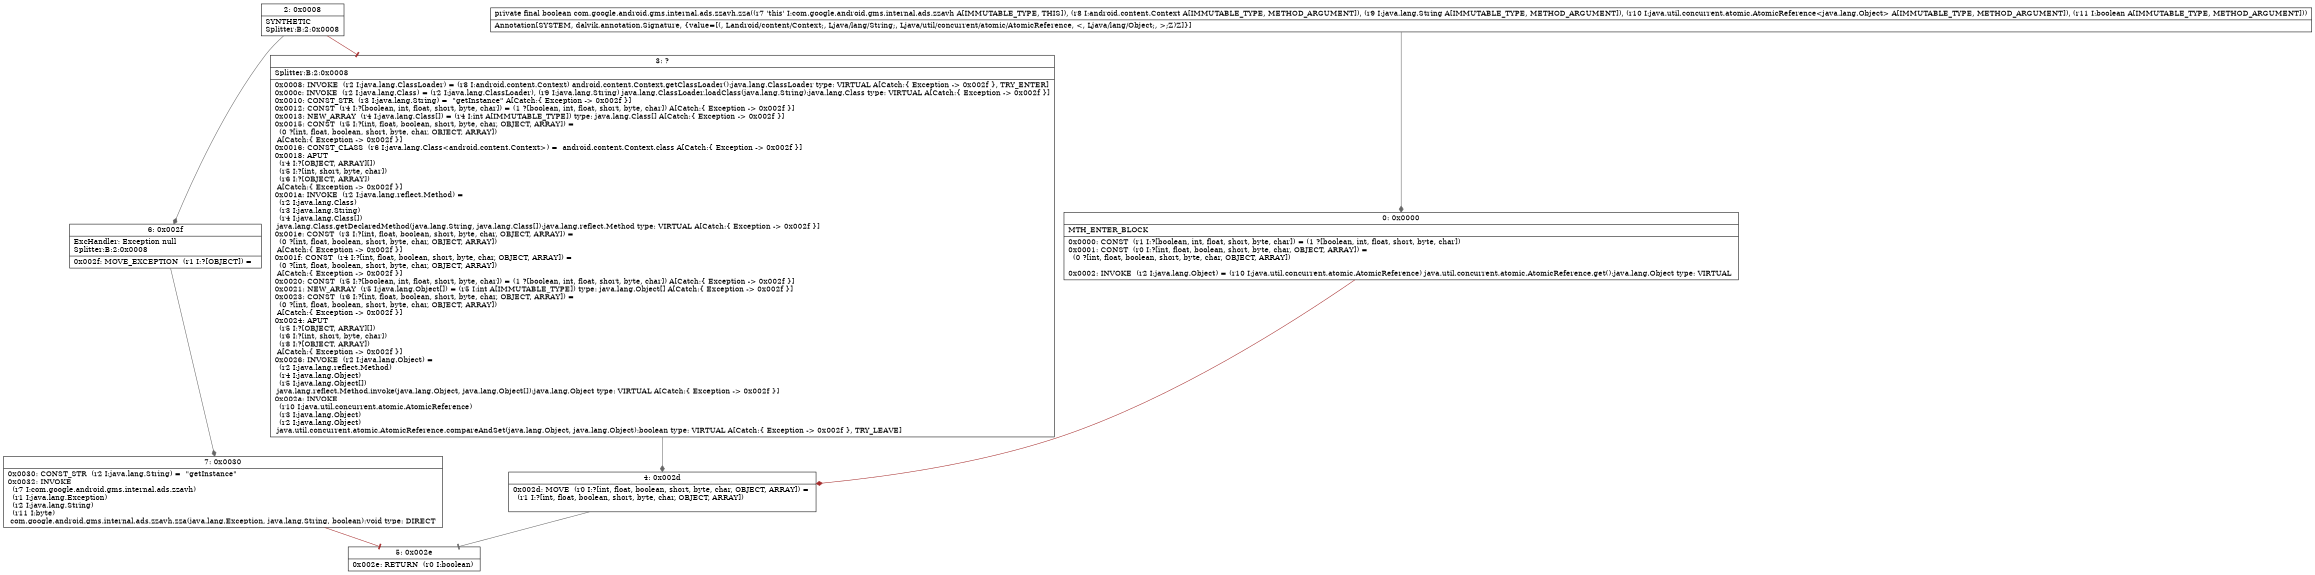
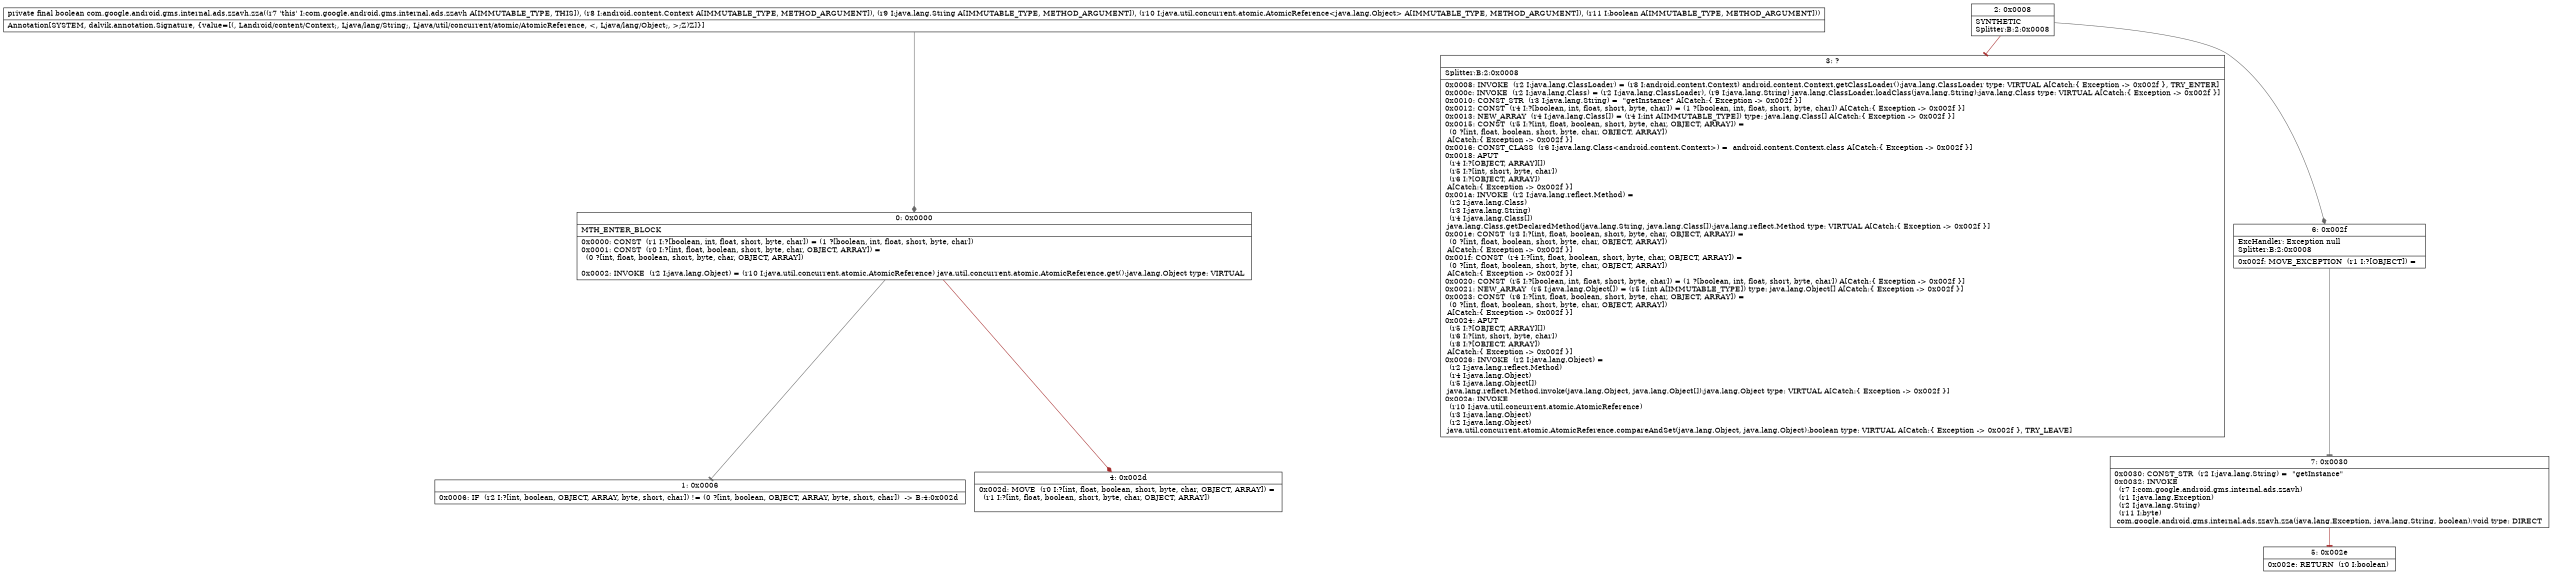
(192, 359) -> (2330, 361)
(662, 451) -> none
none -> (700, 492)
(525, 529) -> none
